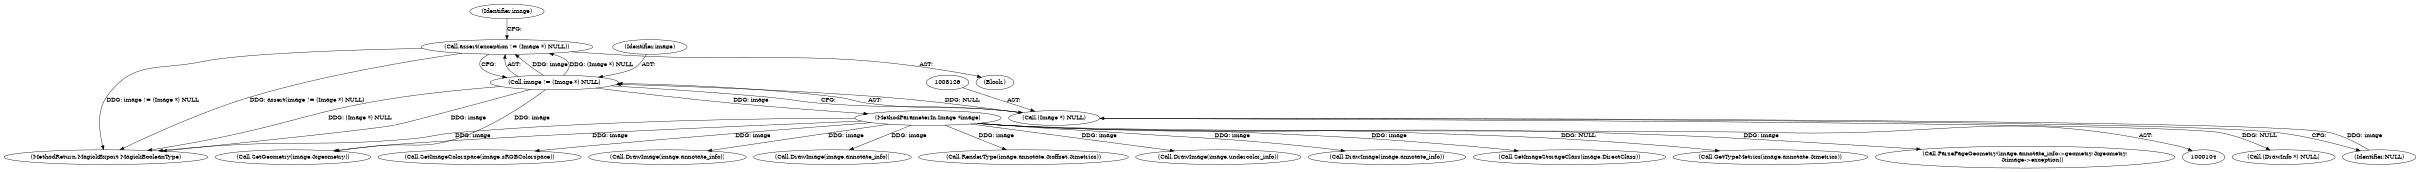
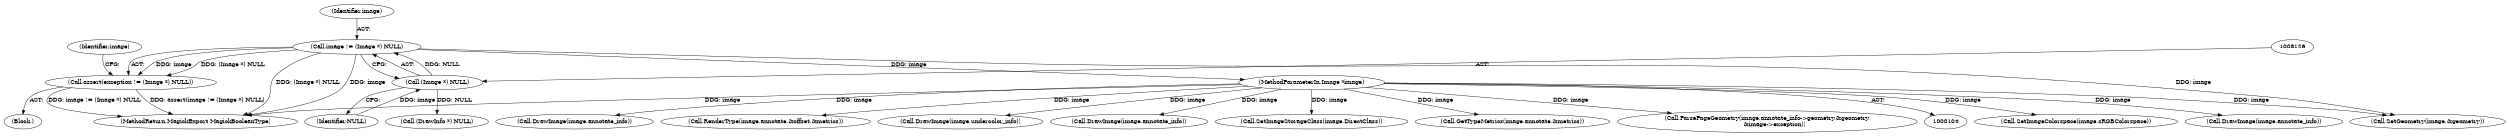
(483, 70) -> none
(1578, 136) -> (1436, 100)
